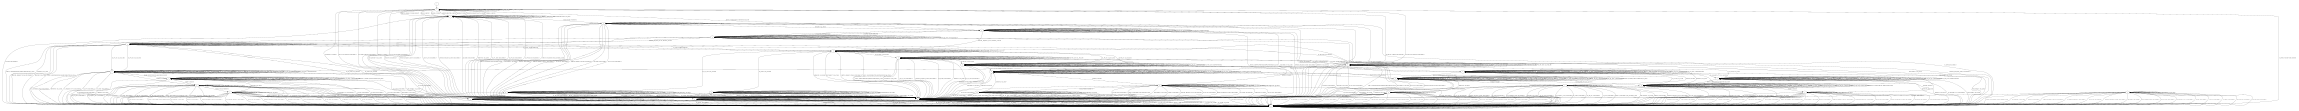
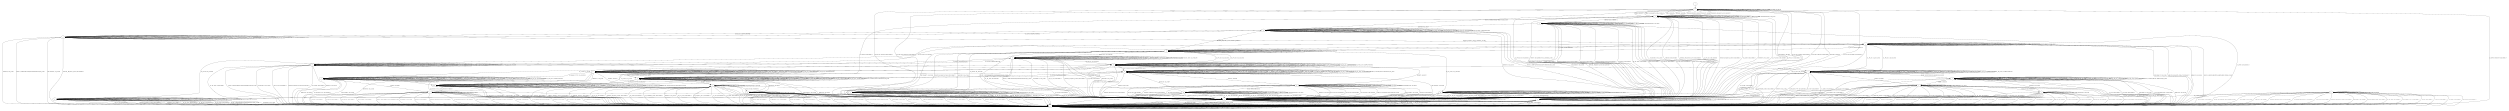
(3, 93) -> (1036, 22)
